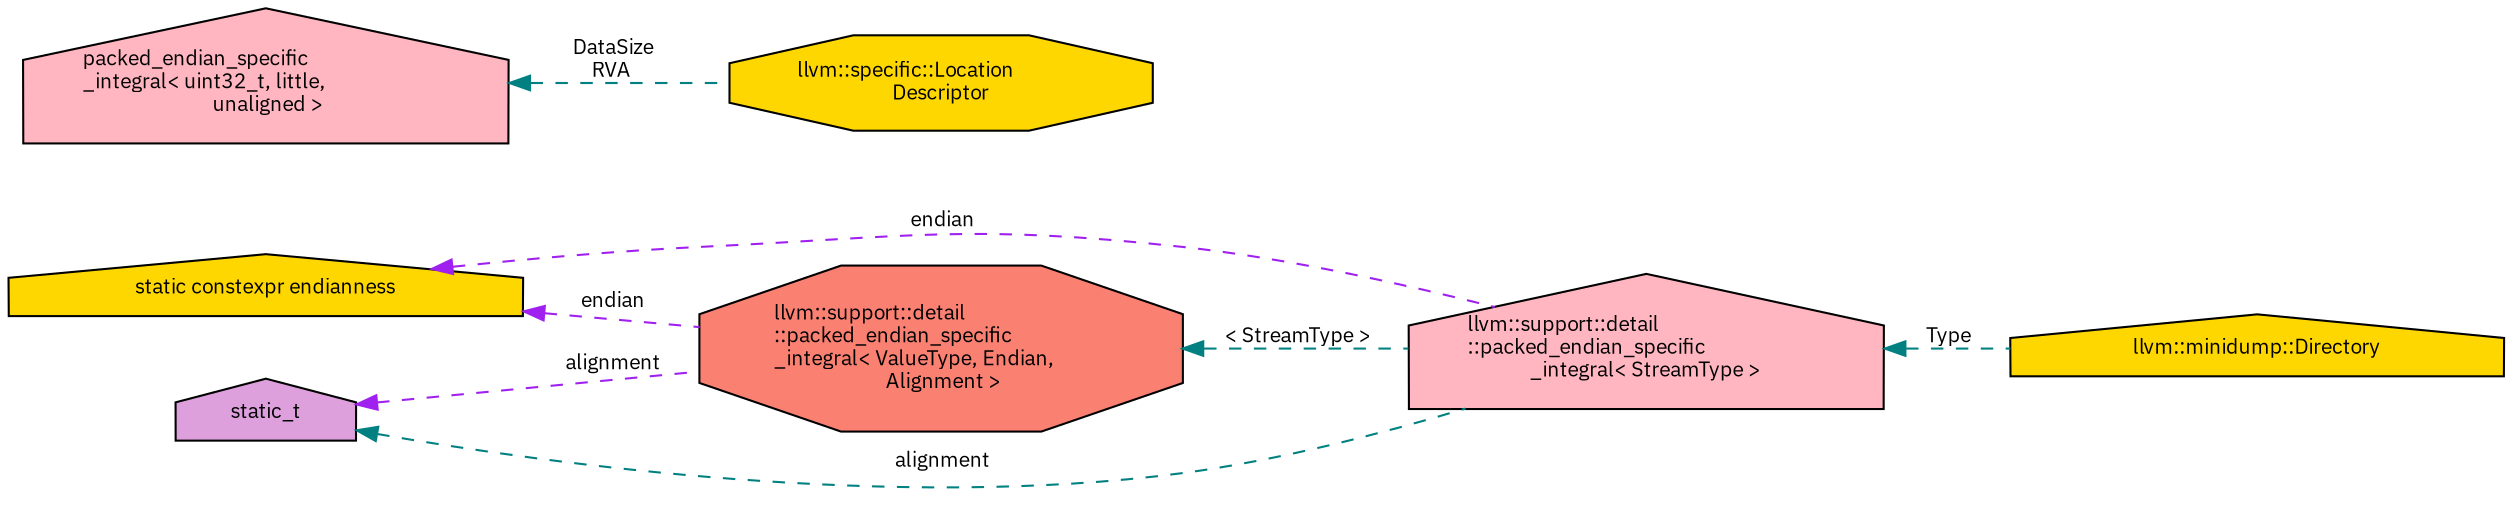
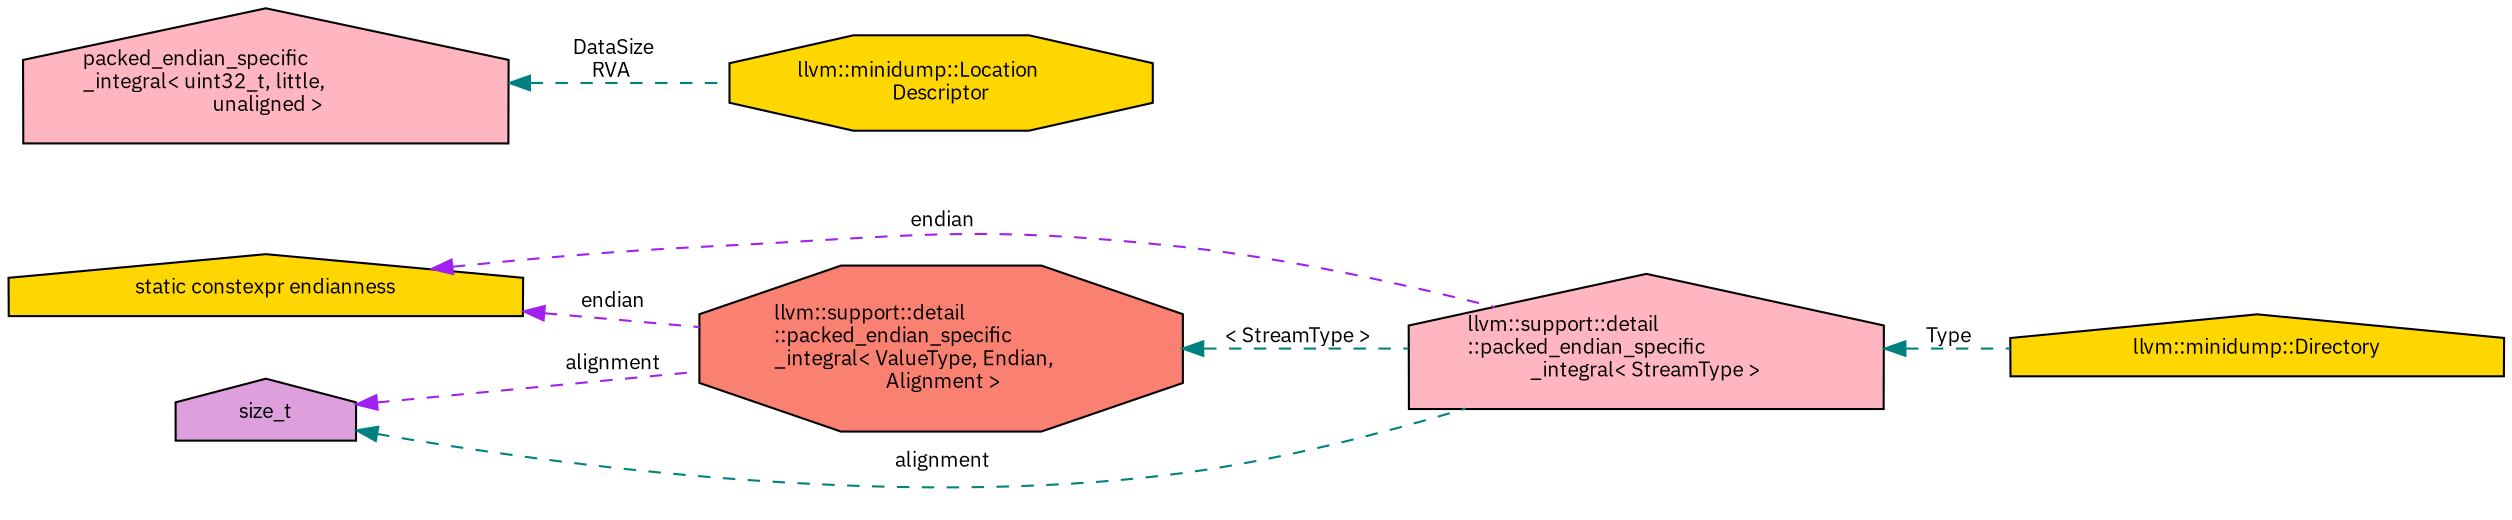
(941, 83) -> (941, 83)
(266, 413) -> (266, 413)
